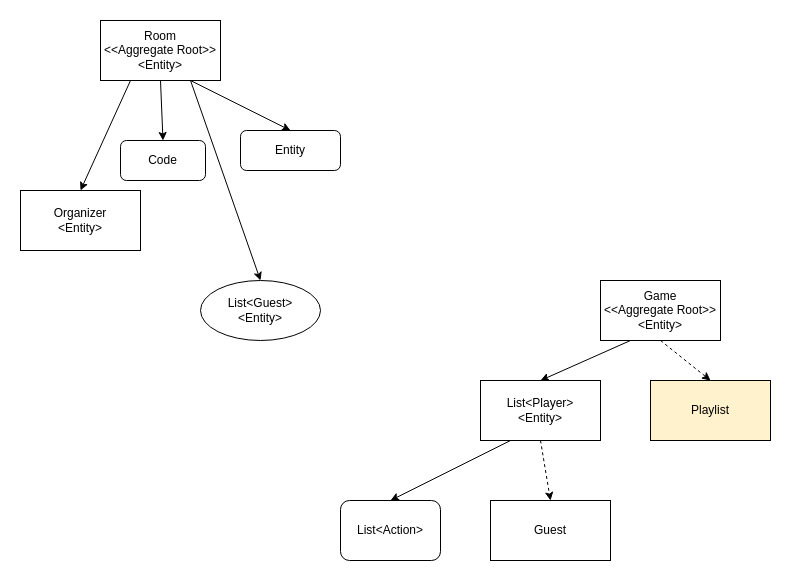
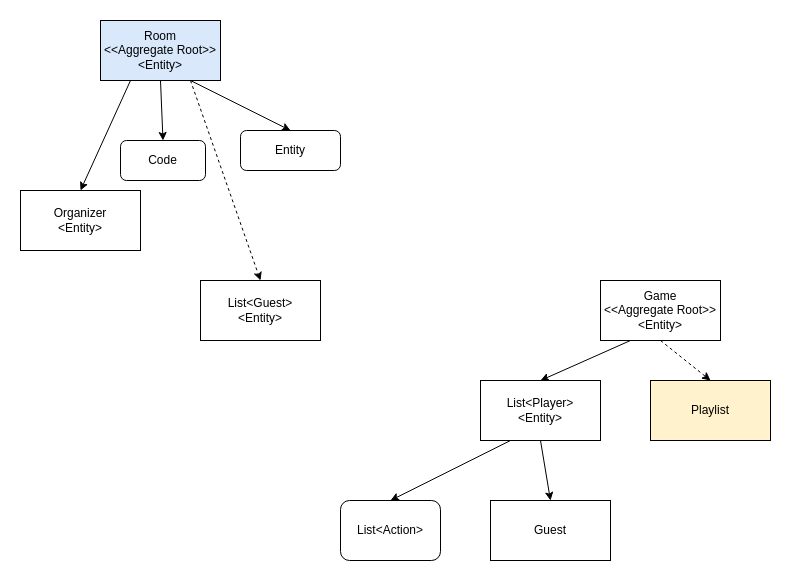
(161, 51) -> (161, 51)
(225, 178) -> (225, 178)
(261, 311) -> (261, 311)
(545, 468) -> (545, 468)
